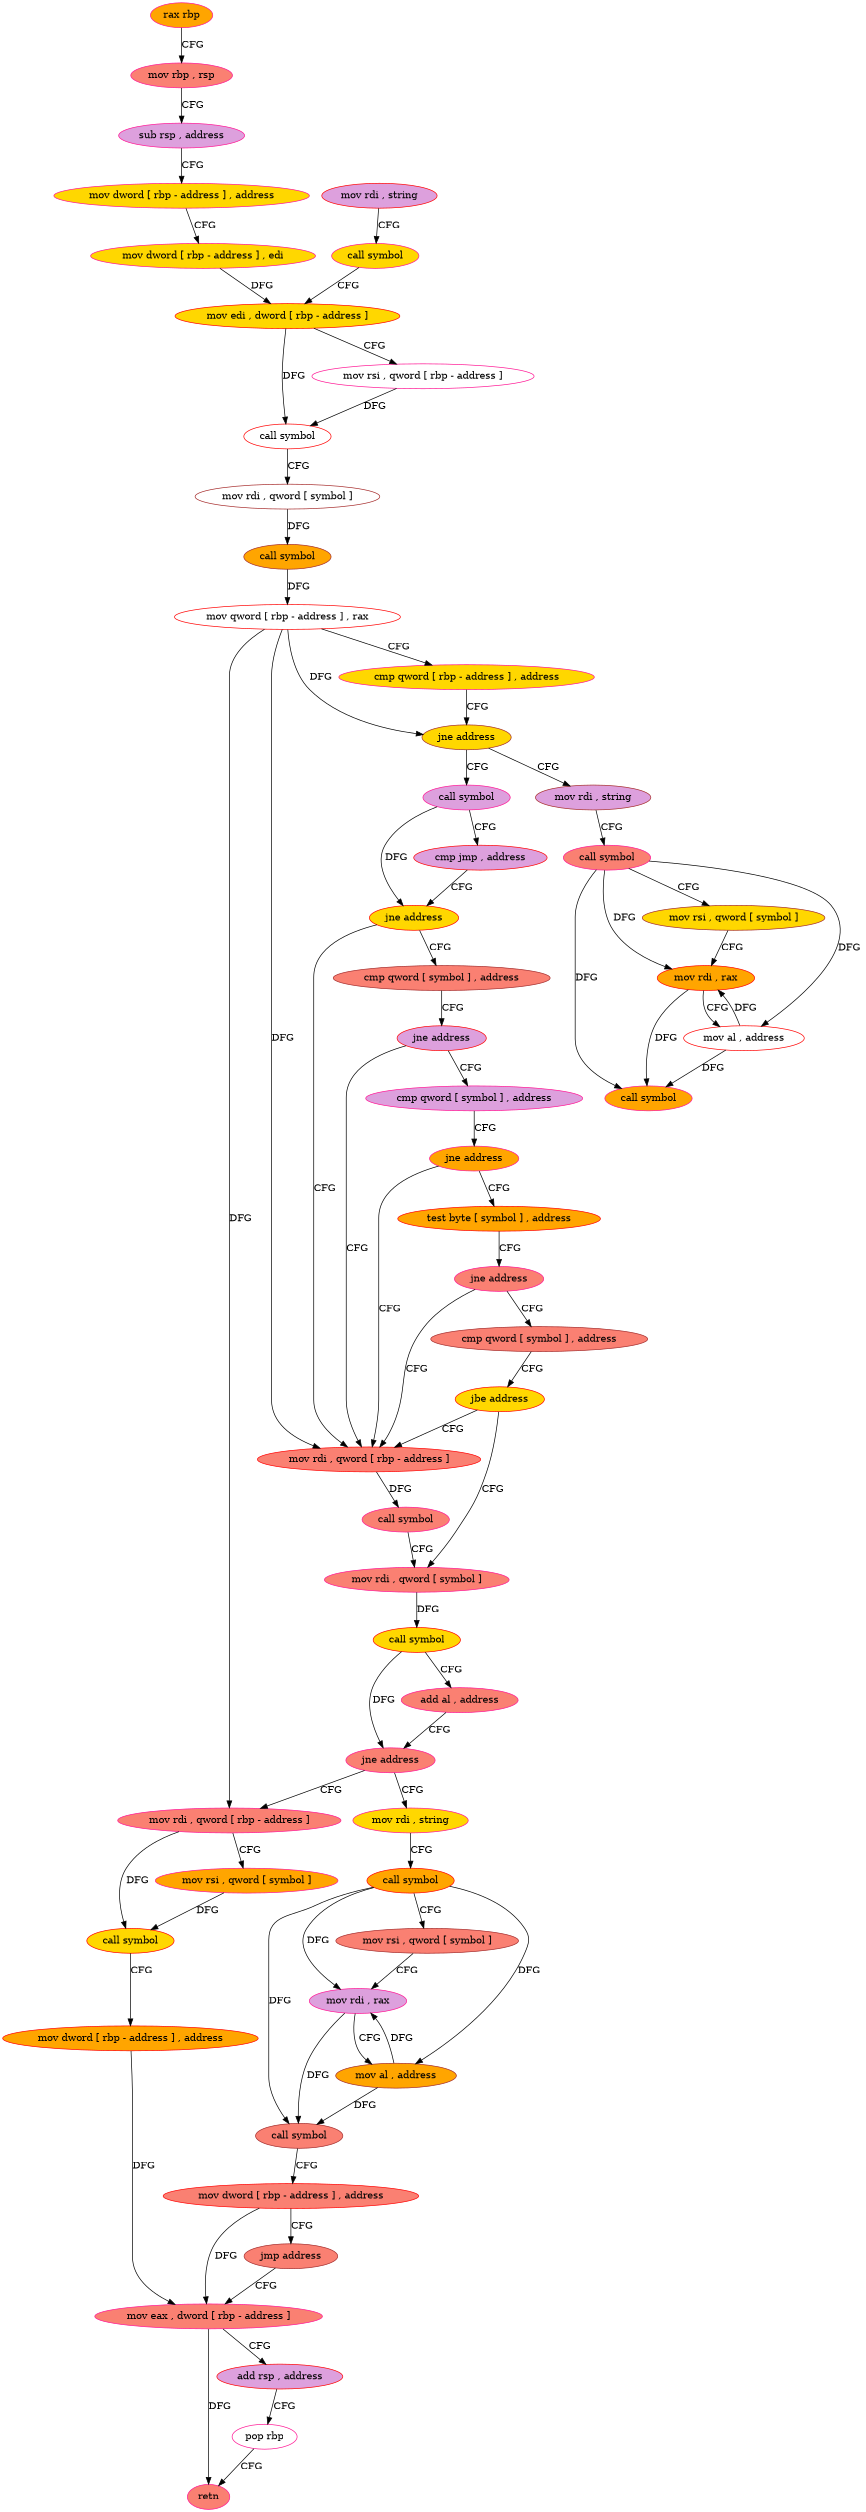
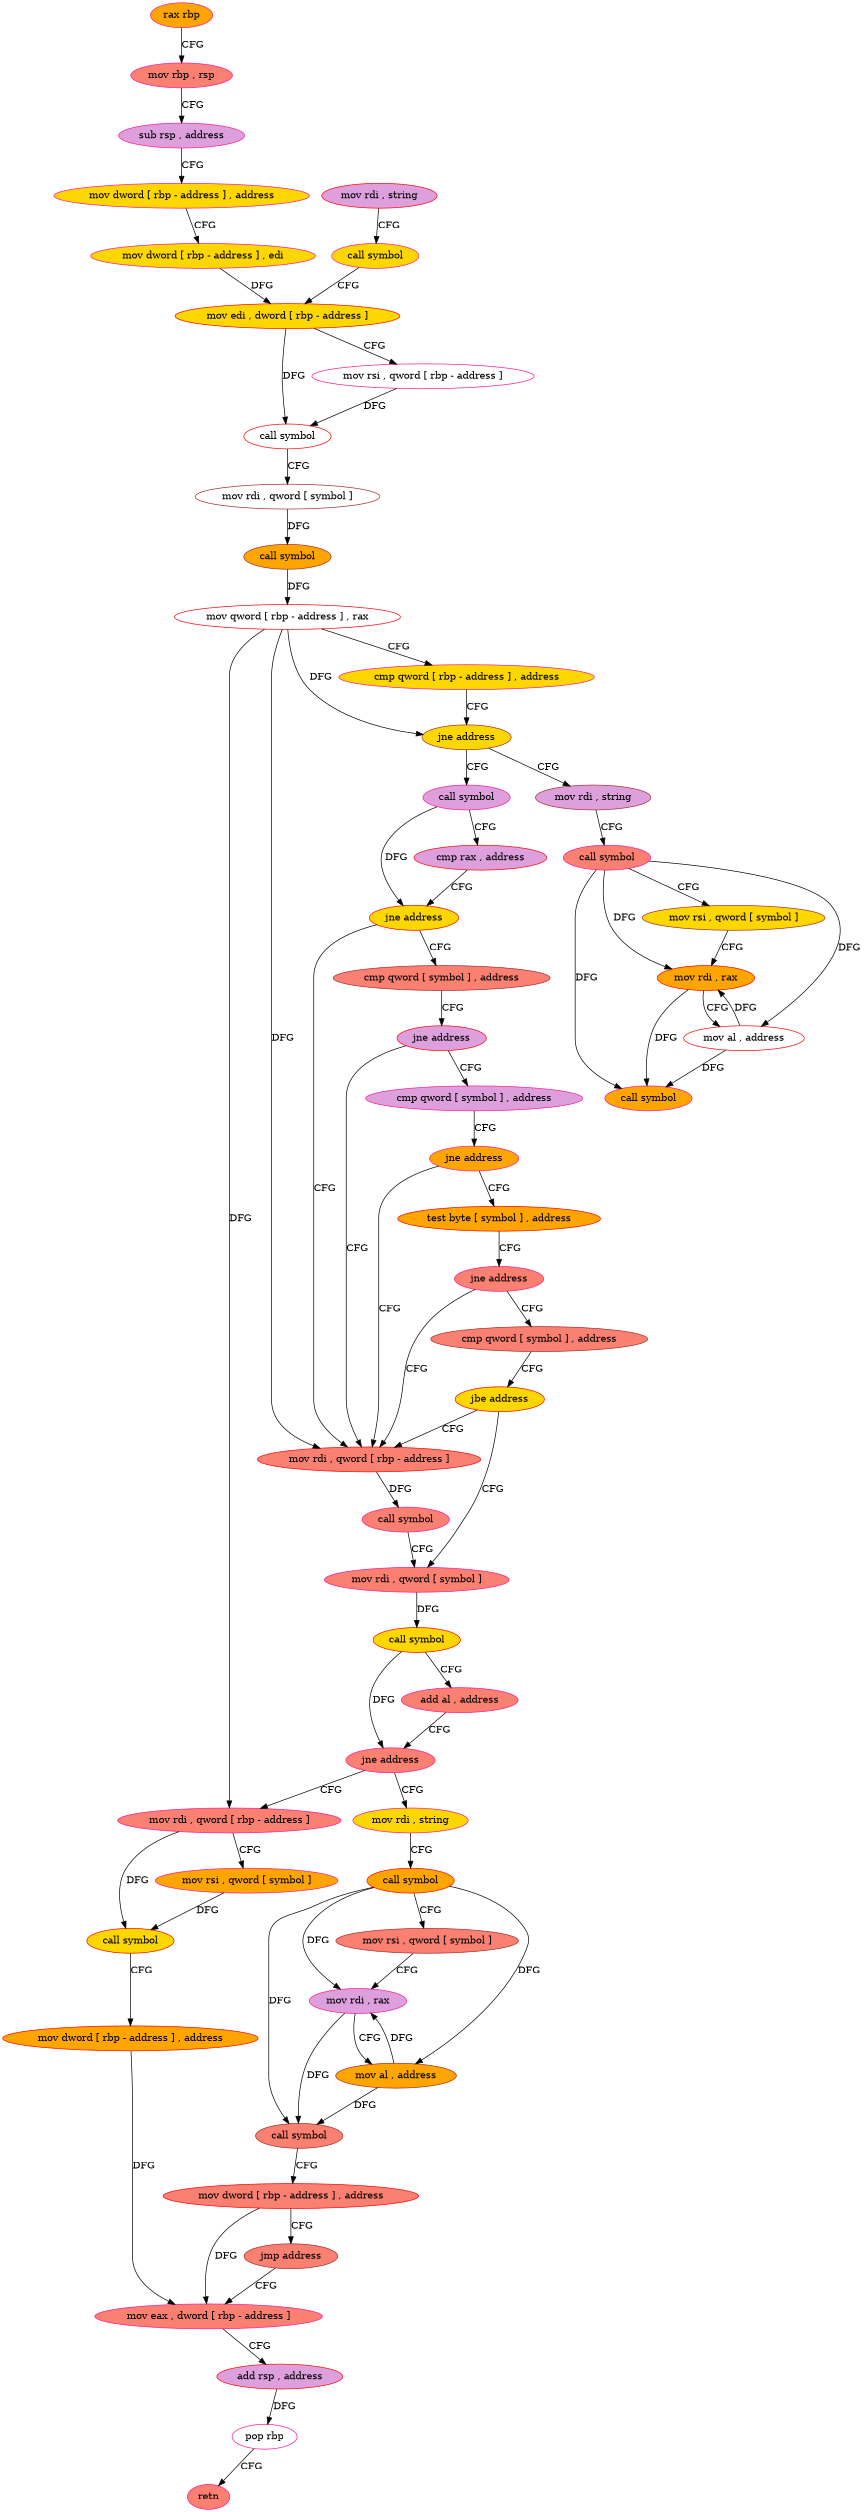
(480, 858) -> (480, 858)
(209, 2403) -> none
(285, 2407) -> (285, 2407)
